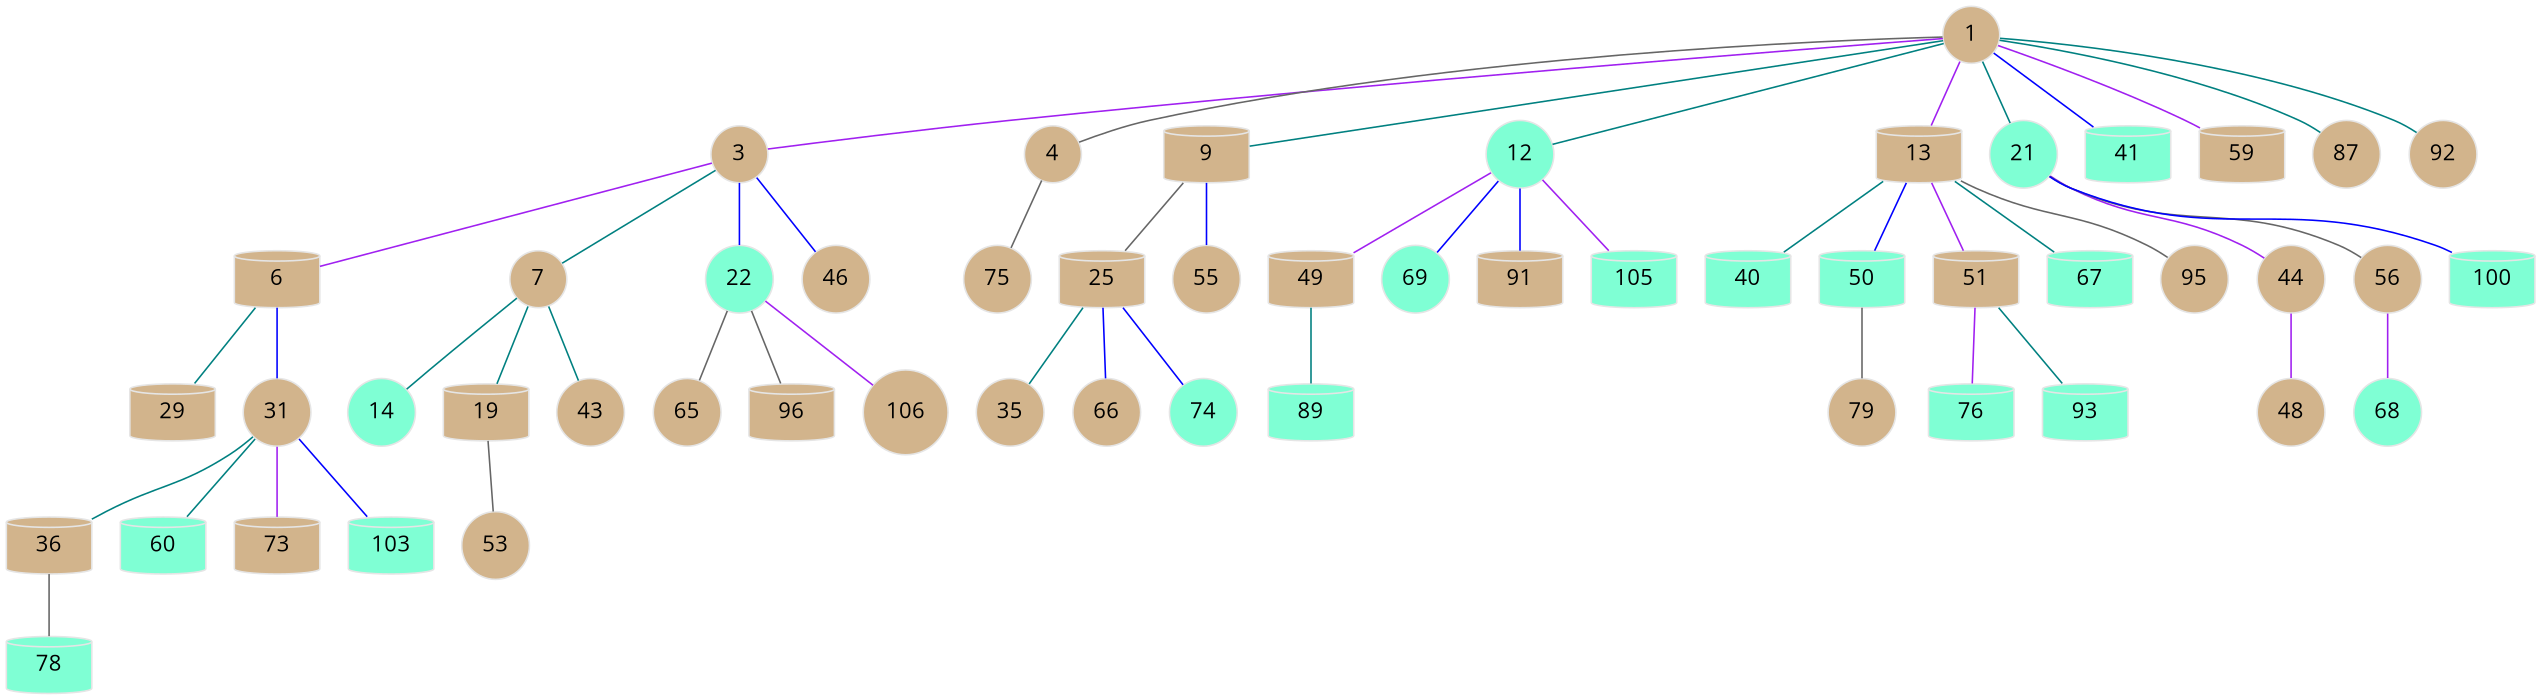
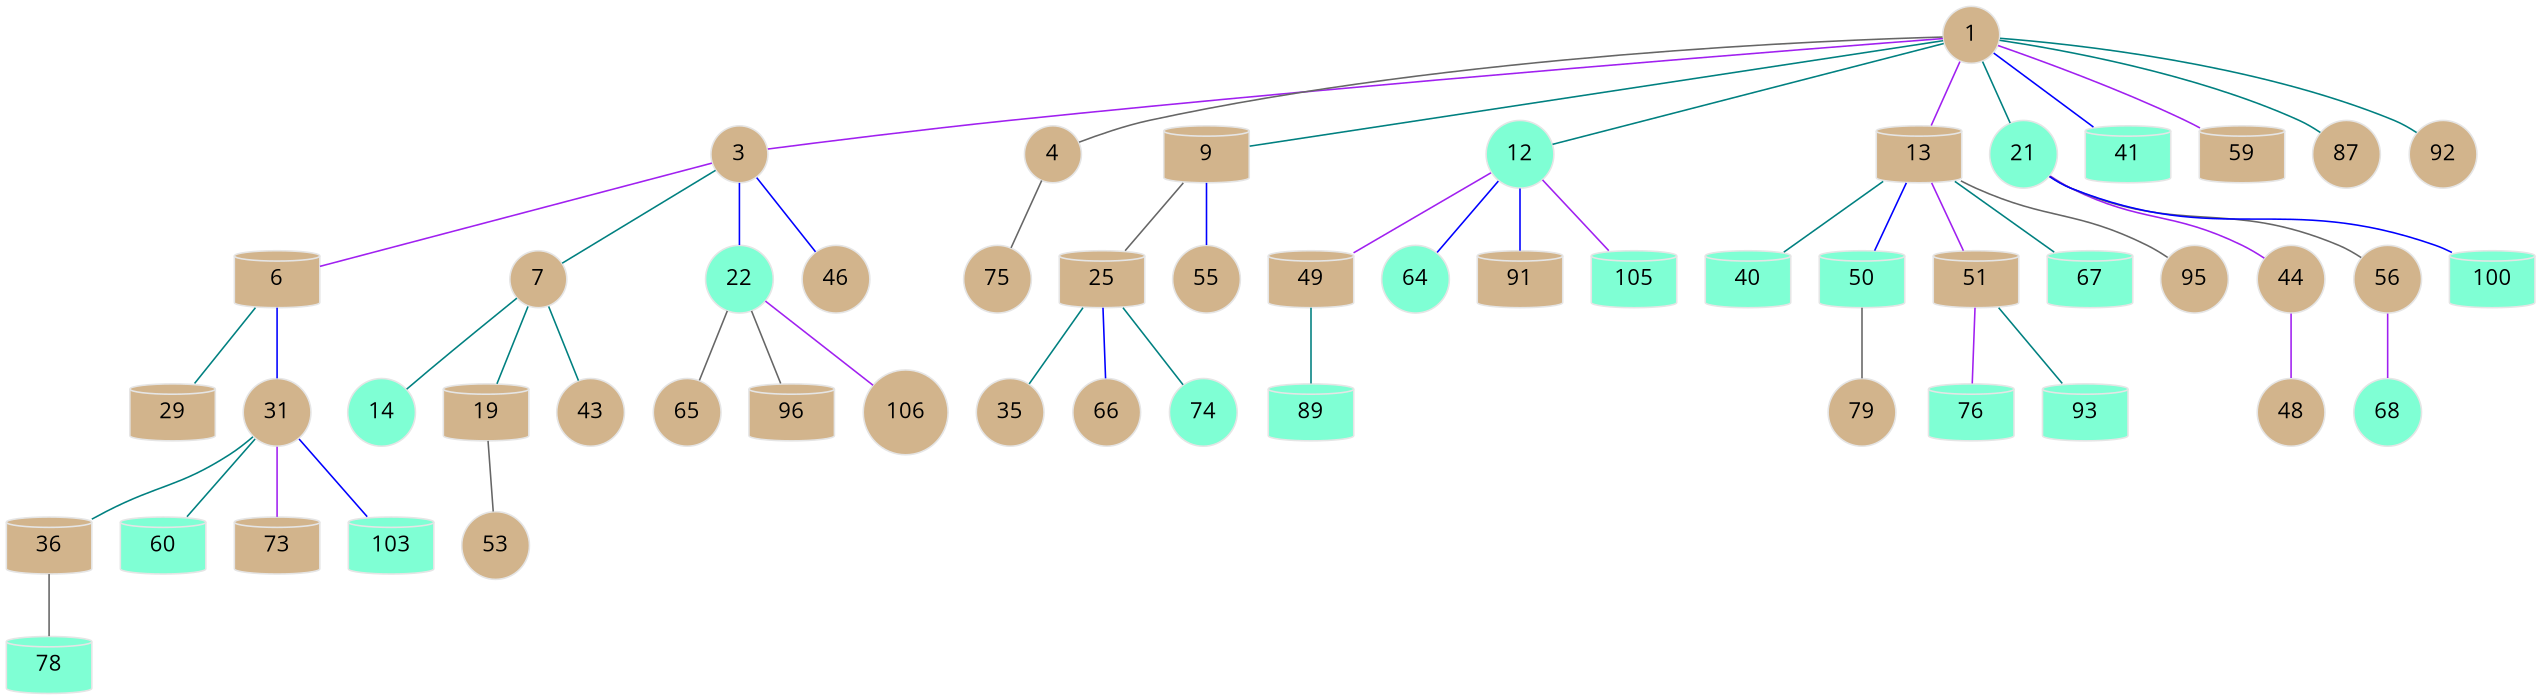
(1416, 279) -> (1416, 279)
(1153, 346) -> (1153, 346)
